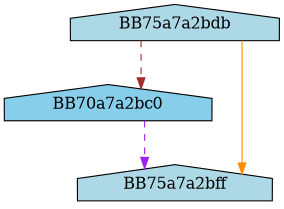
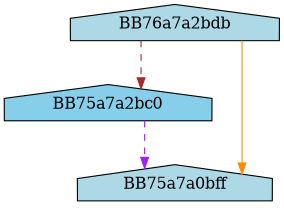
(175, 24) -> (175, 24)
(108, 105) -> (108, 105)
(175, 185) -> (175, 185)
